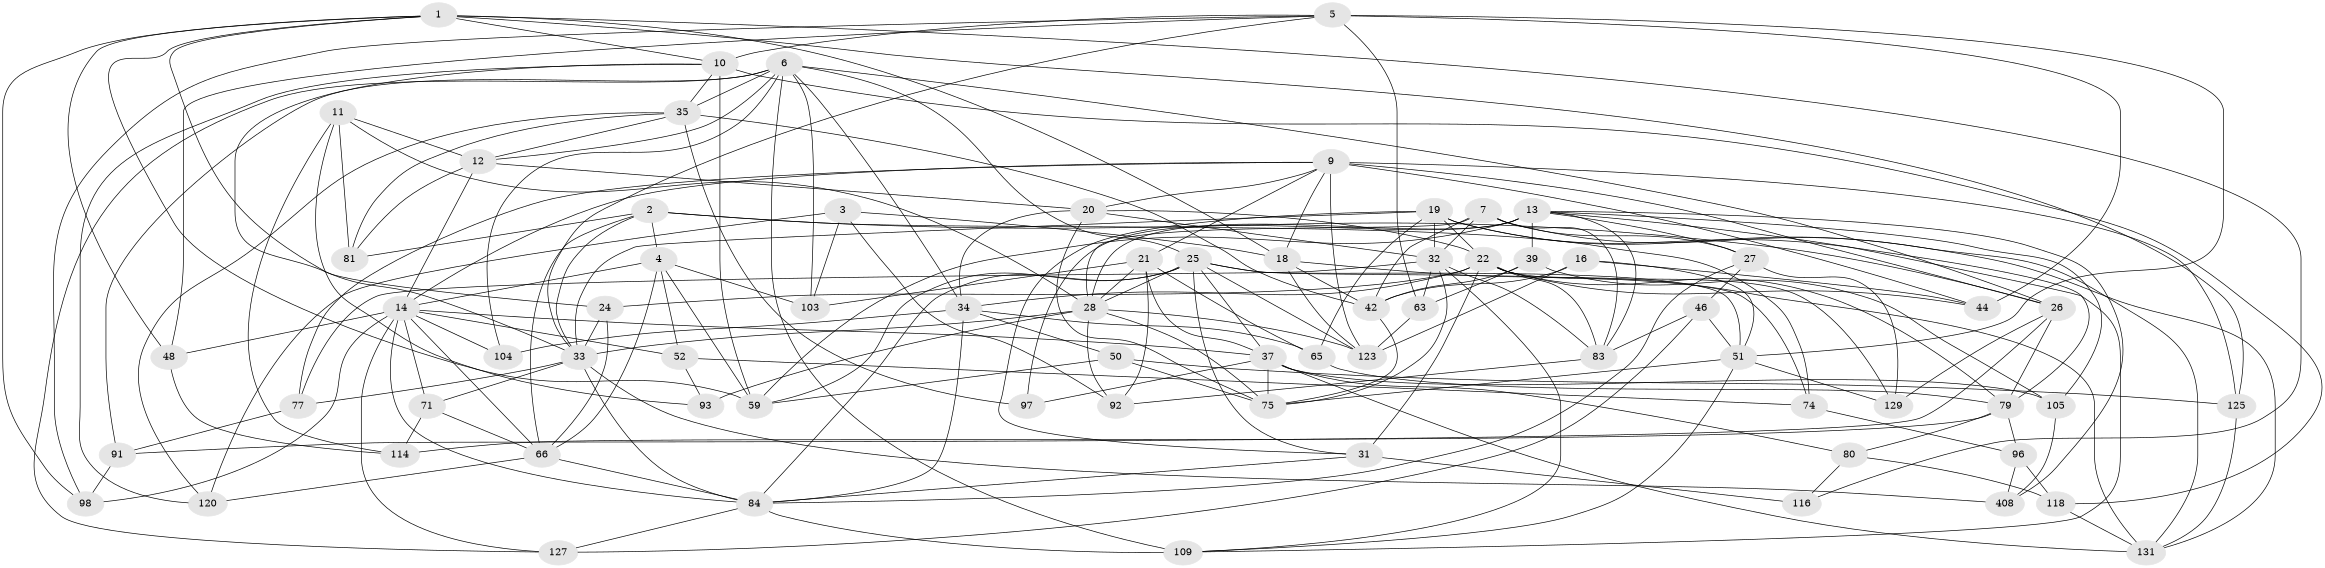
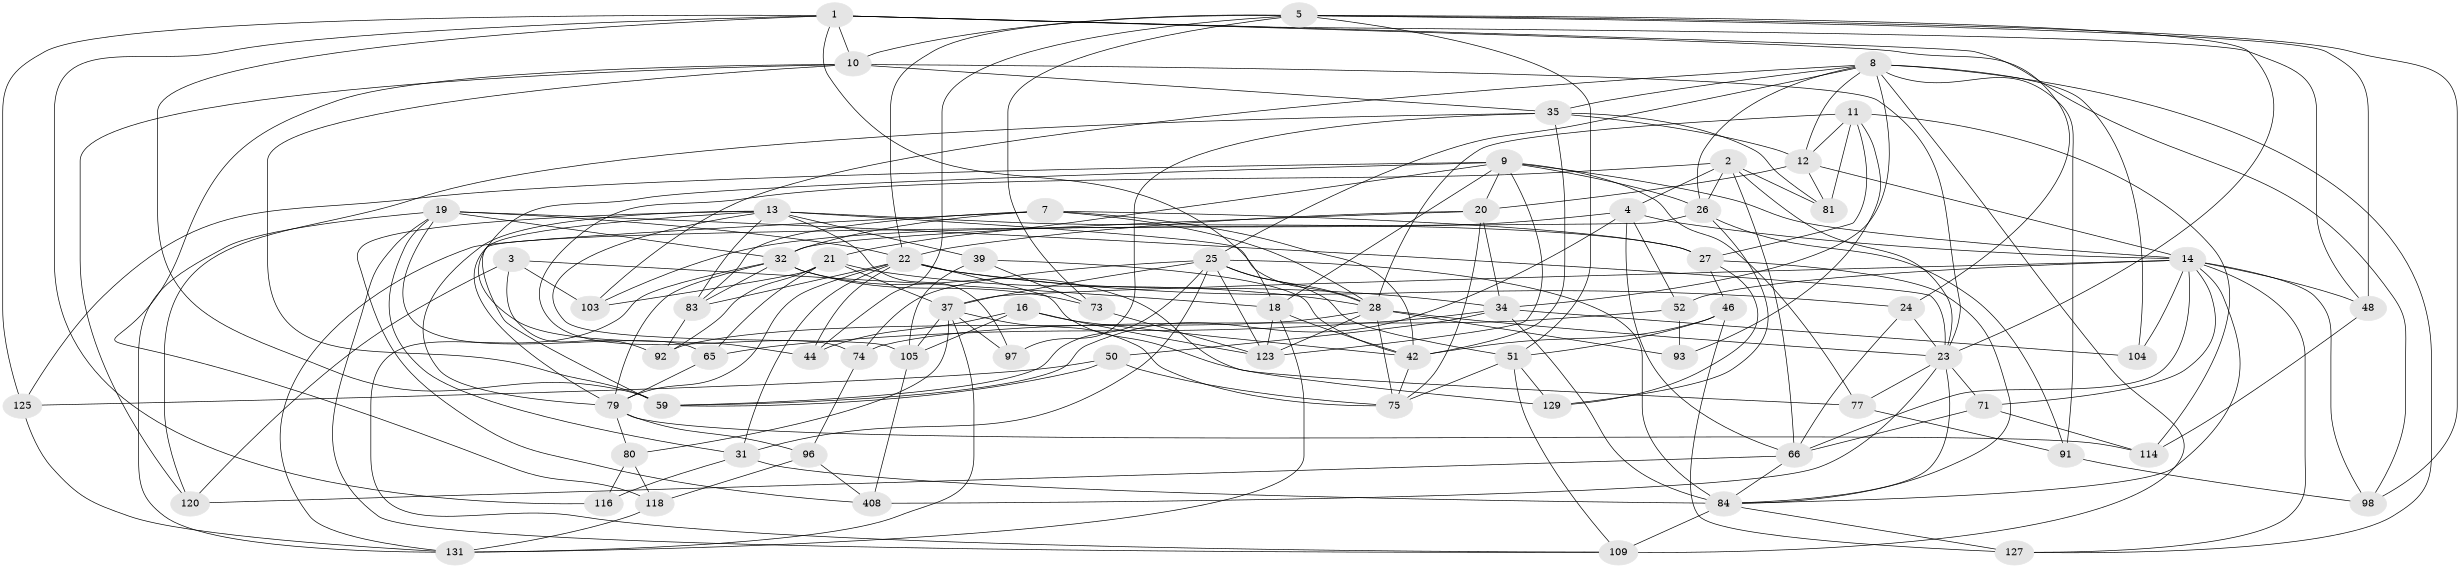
none -> (957, 42)
(784, 64) -> (1873, 64)
none -> (1849, 224)
(1736, 287) -> (966, 333)
(1420, 308) -> (1097, 308)
(1645, 335) -> (1595, 338)
(579, 357) -> (1944, 357)
(1401, 372) -> (660, 303)
